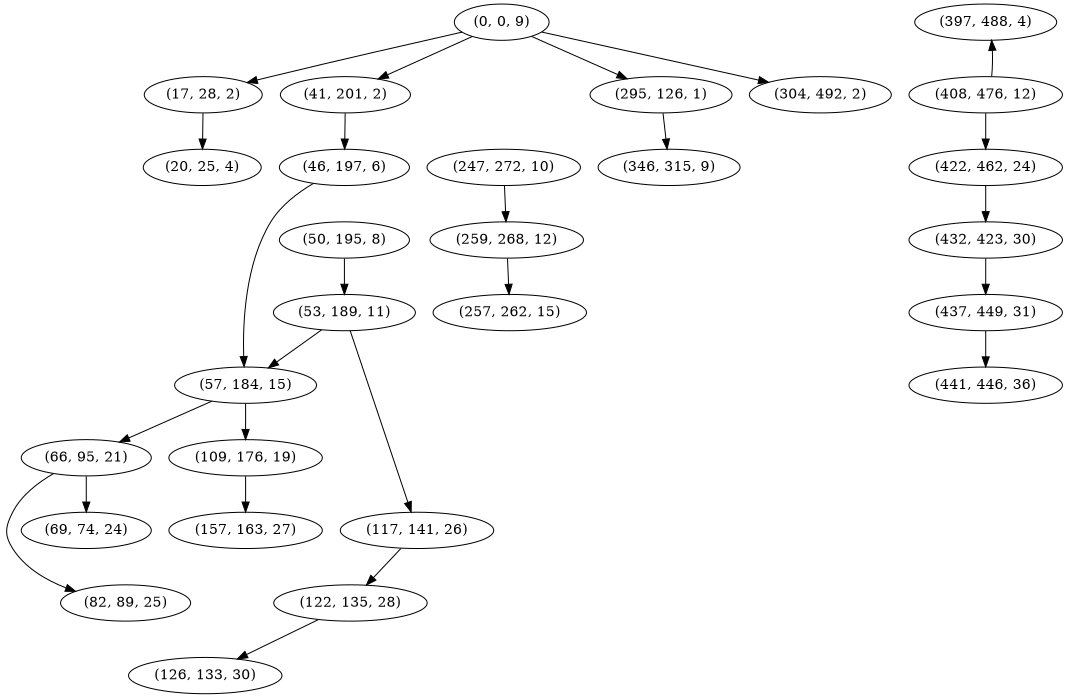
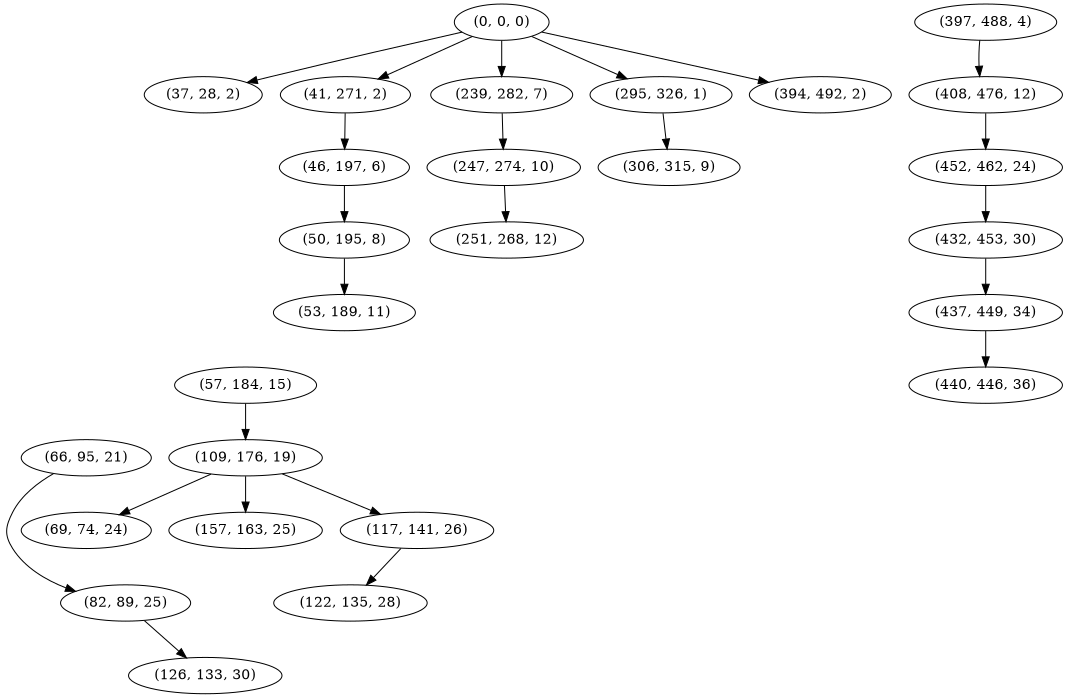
(502, 22) -> (502, 22)
(992, 63) -> (979, 53)
(203, 95) -> (203, 95)
(345, 95) -> (345, 95)
none -> (502, 95)
(661, 95) -> (661, 95)
(820, 95) -> (820, 95)
(202, 167) -> none
(504, 167) -> (504, 167)
(669, 167) -> (669, 167)
(986, 167) -> (986, 167)
(507, 240) -> (507, 240)
(986, 240) -> (986, 240)
(255, 259) -> (344, 199)
(510, 313) -> none
(986, 313) -> (986, 313)
(299, 346) -> none
(986, 385) -> (986, 385)
(379, 417) -> (327, 492)
(170, 420) -> none
(86, 489) -> (170, 492)
(246, 530) -> (246, 530)
(282, 637) -> (162, 636)
